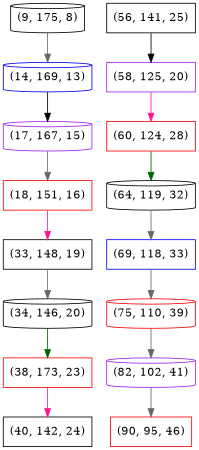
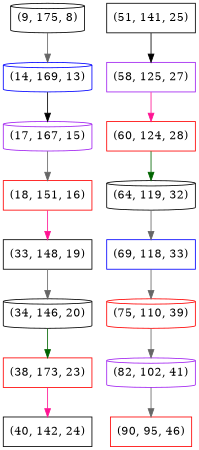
(151, 18) -> (151, 18)
(151, 77) -> (151, 77)
